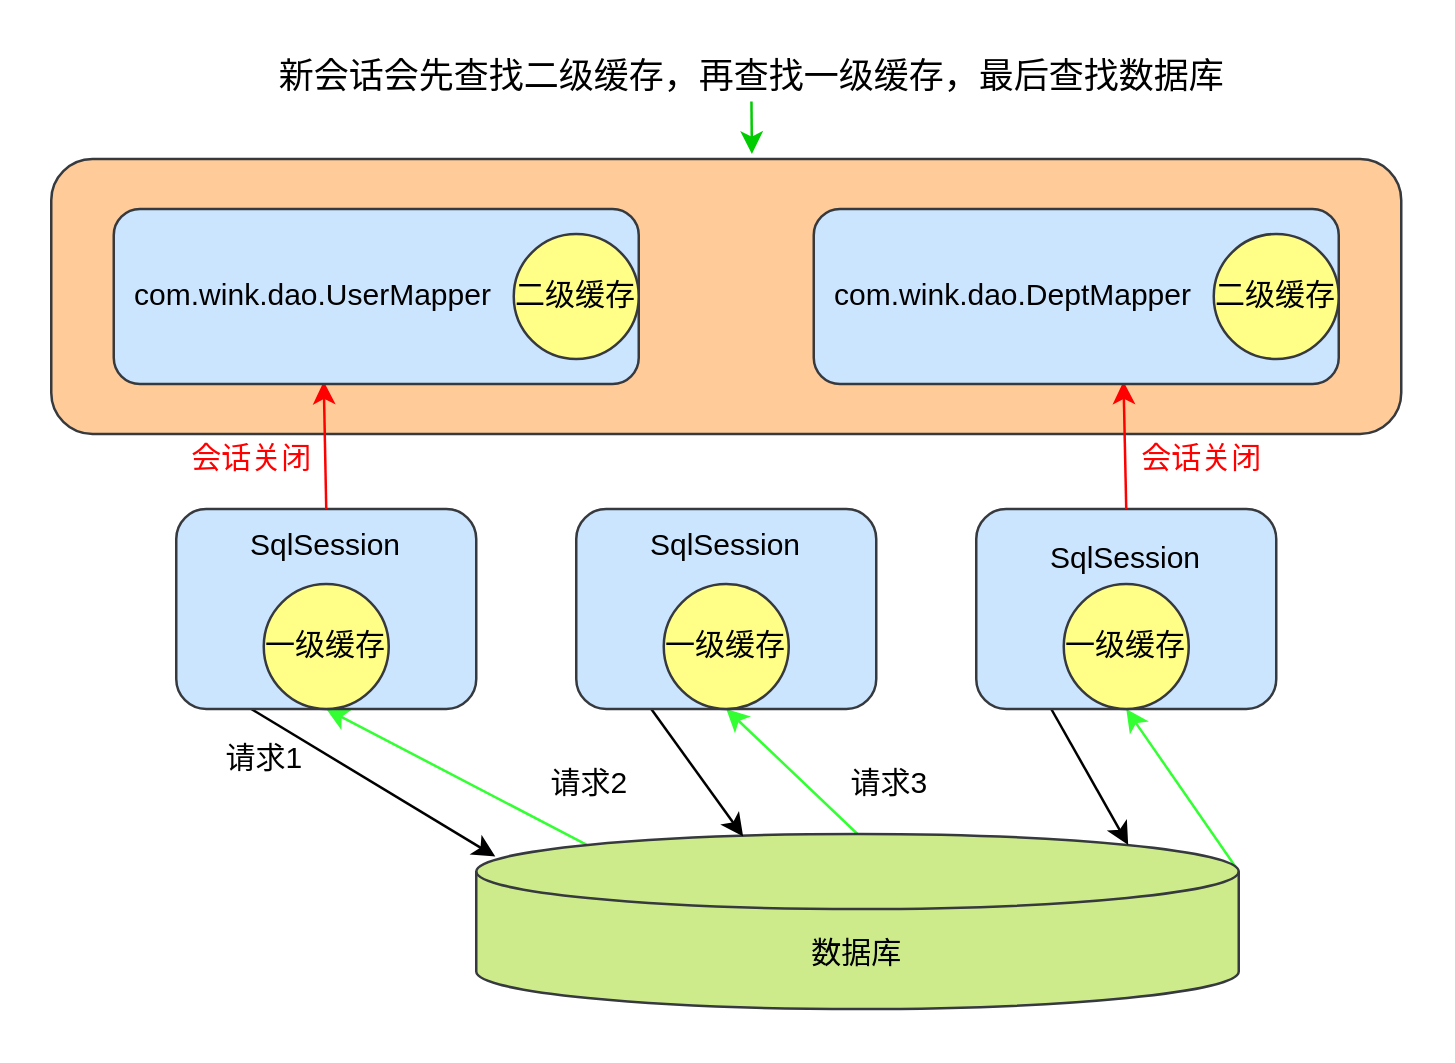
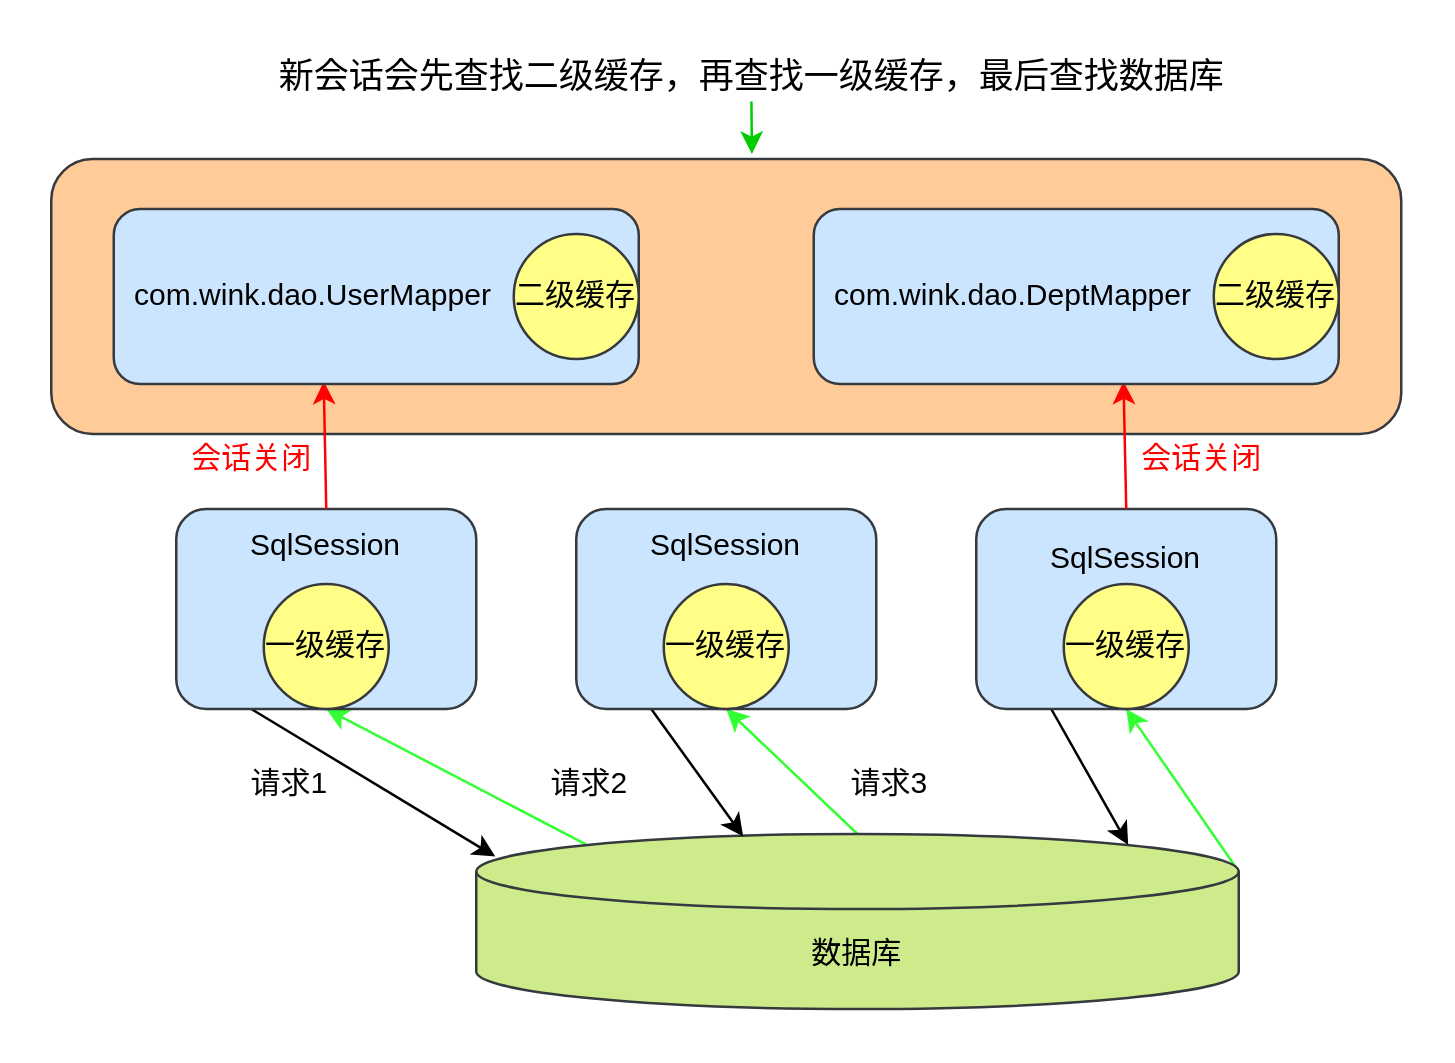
(264, 759) -> (289, 784)
